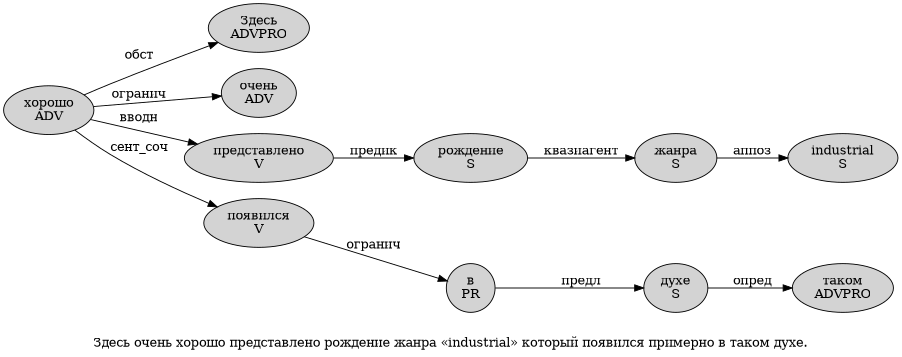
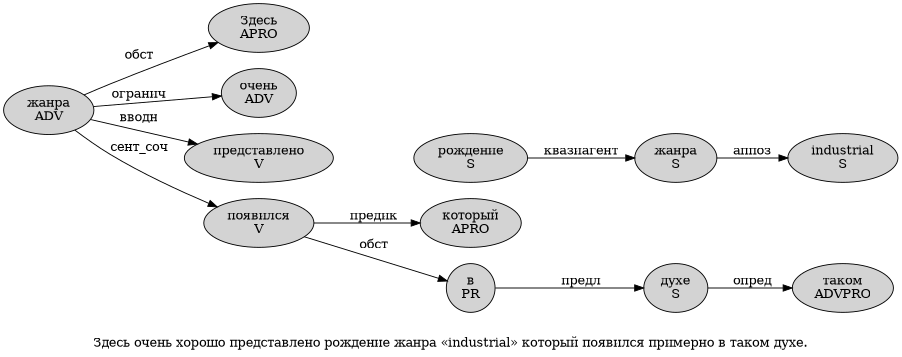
(259, 28) -> (259, 28)
(49, 110) -> (49, 110)
(369, 158) -> none
none -> (471, 223)
(374, 245) -> (374, 245)
